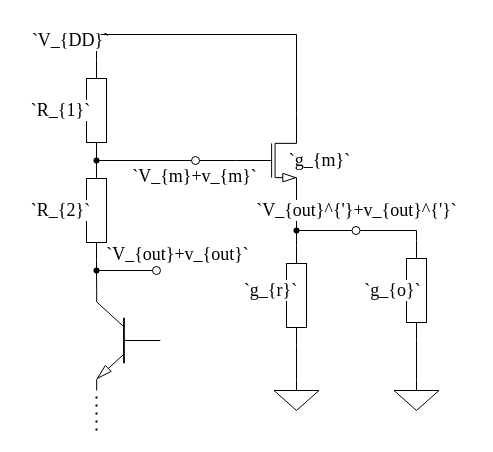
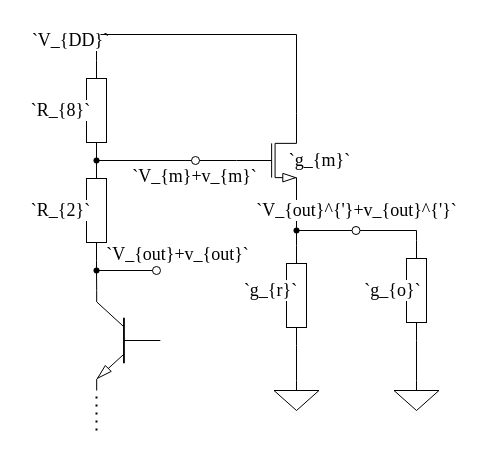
(61, 111) -> (61, 111)
